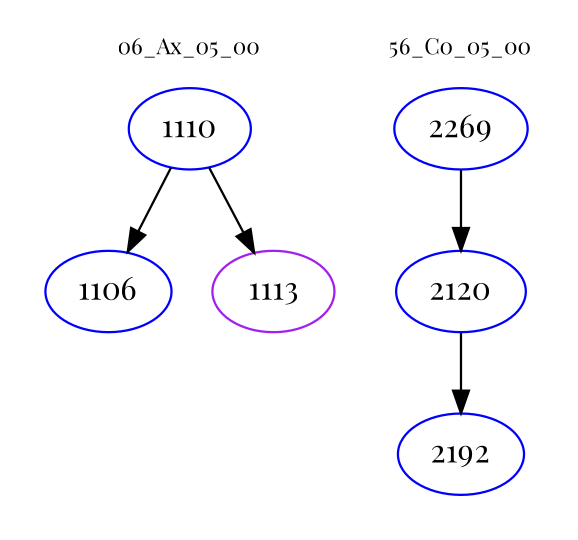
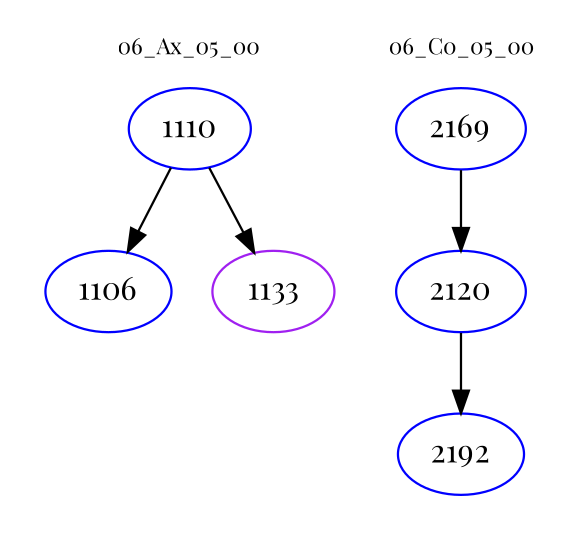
(461, 49) -> (462, 49)
(461, 129) -> (461, 129)
(273, 292) -> (273, 292)
